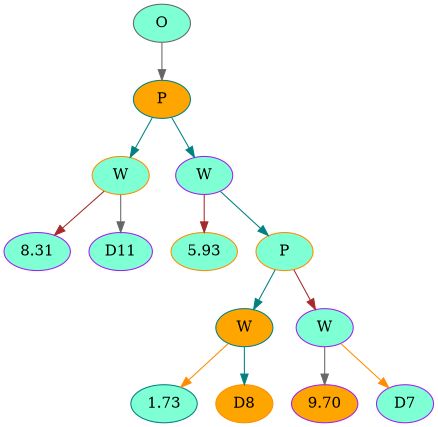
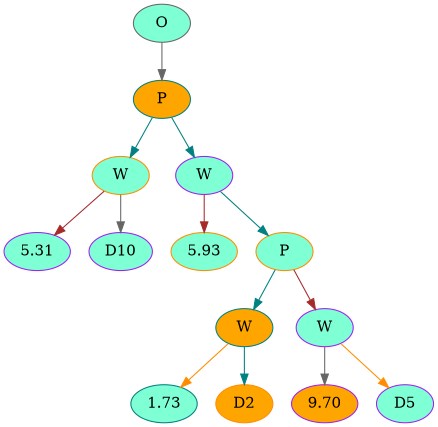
(37, 252) -> (37, 252)
(121, 252) -> (121, 252)
(244, 404) -> (244, 404)
(405, 404) -> (405, 404)
